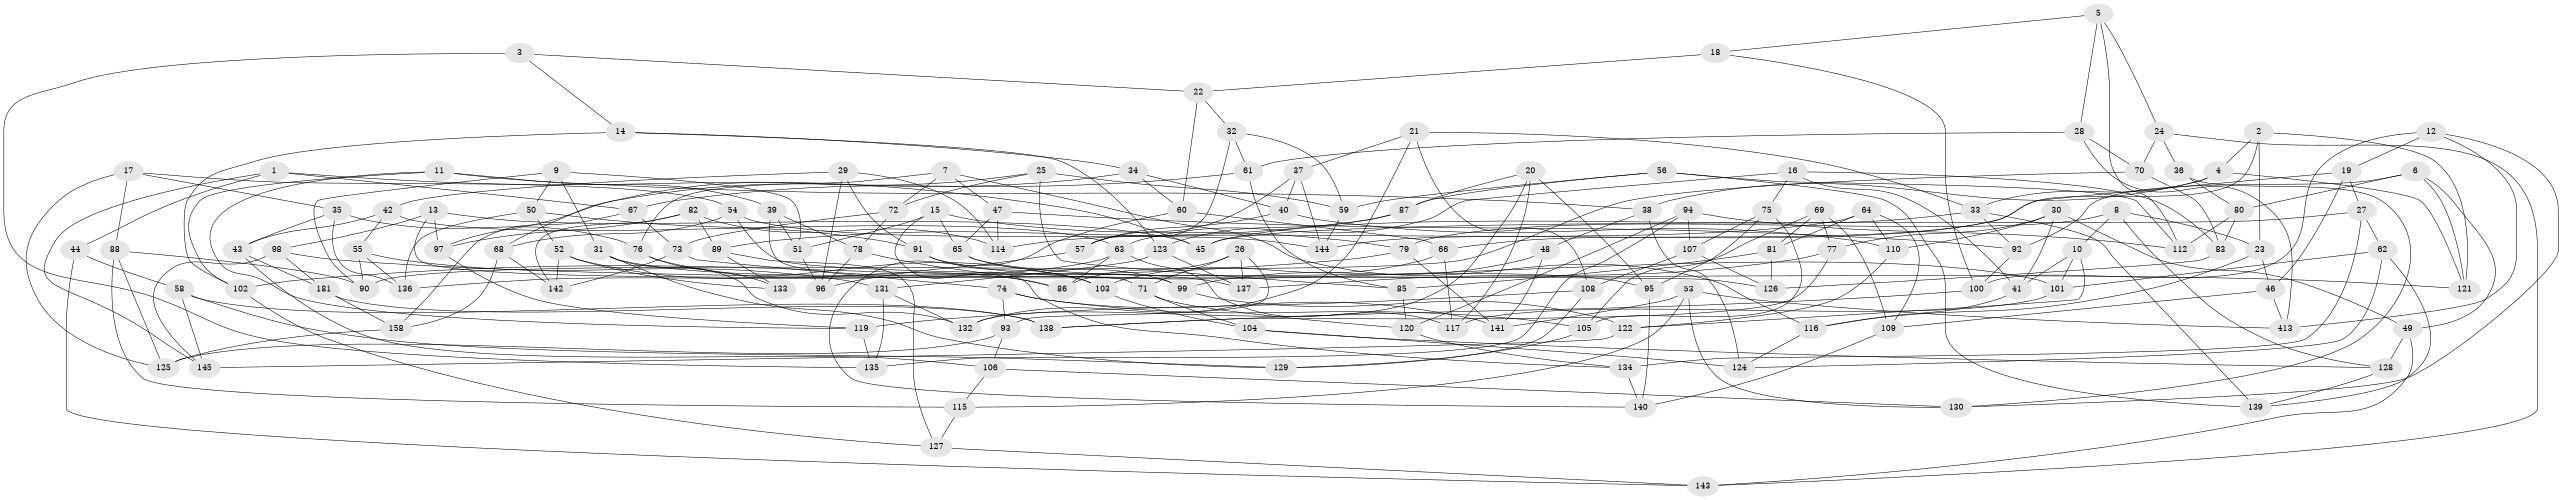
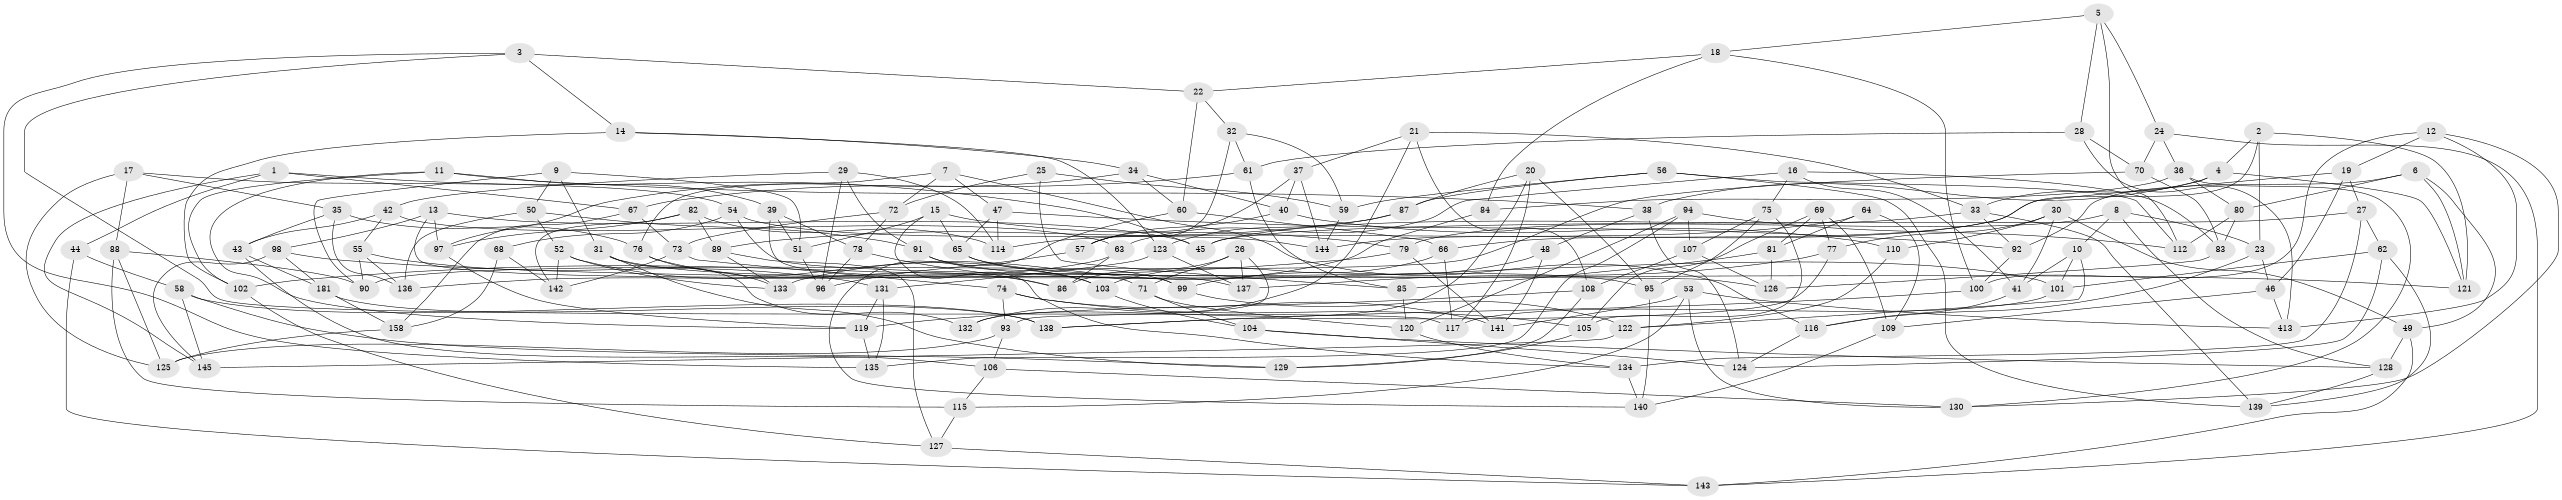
(764, 183) -> none
none -> (1485, 211)
(1880, 230) -> none
(1212, 290) -> (204, 285)
(931, 313) -> (872, 309)
